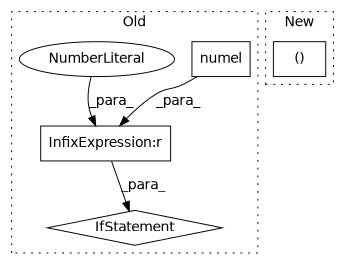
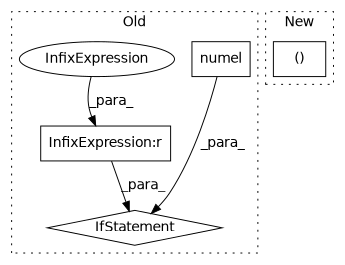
(97, 59) -> (97, 59)
(159, 93) -> (194, 145)
